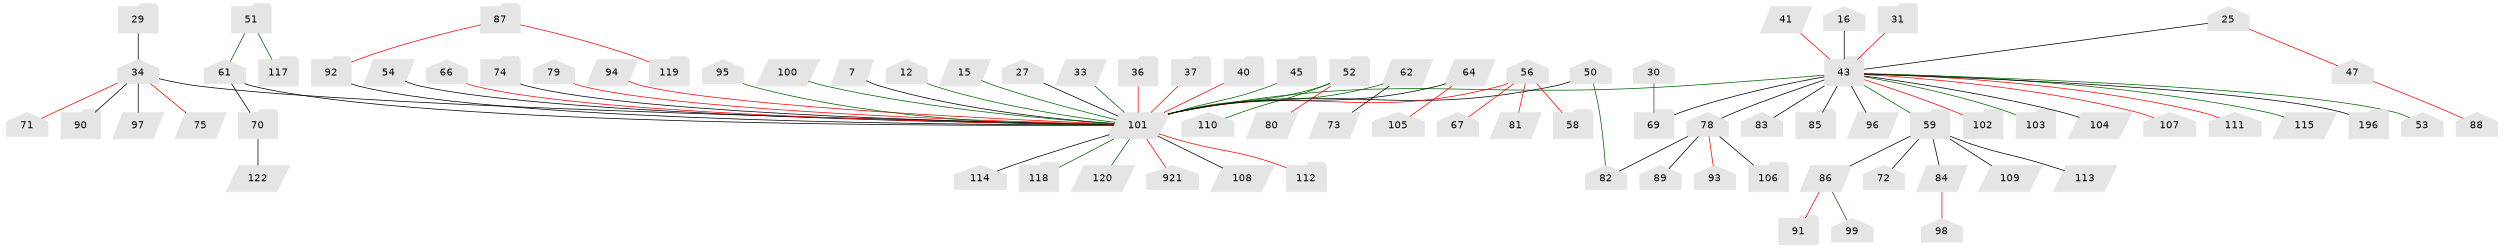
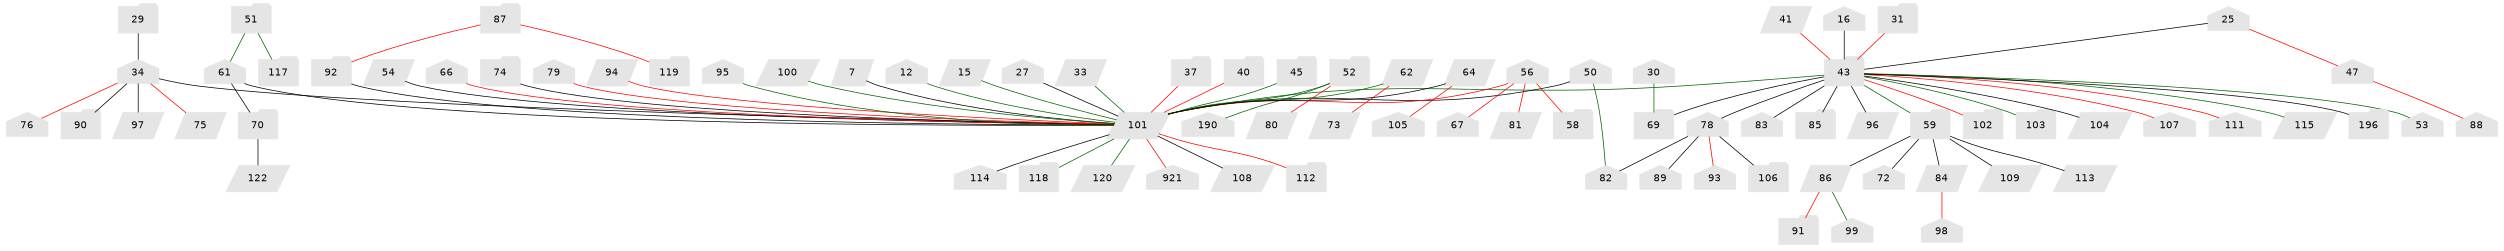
(1138, 73) -> none
(1371, 99) -> (1371, 99)
(27, 126) -> (27, 126)
(1208, 126) -> (1208, 126)
